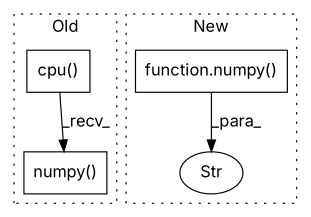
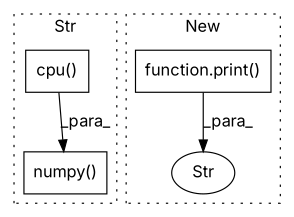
(65, 27) -> (65, 27)
(211, 71) -> (203, 71)
(86, 122) -> (86, 122)
